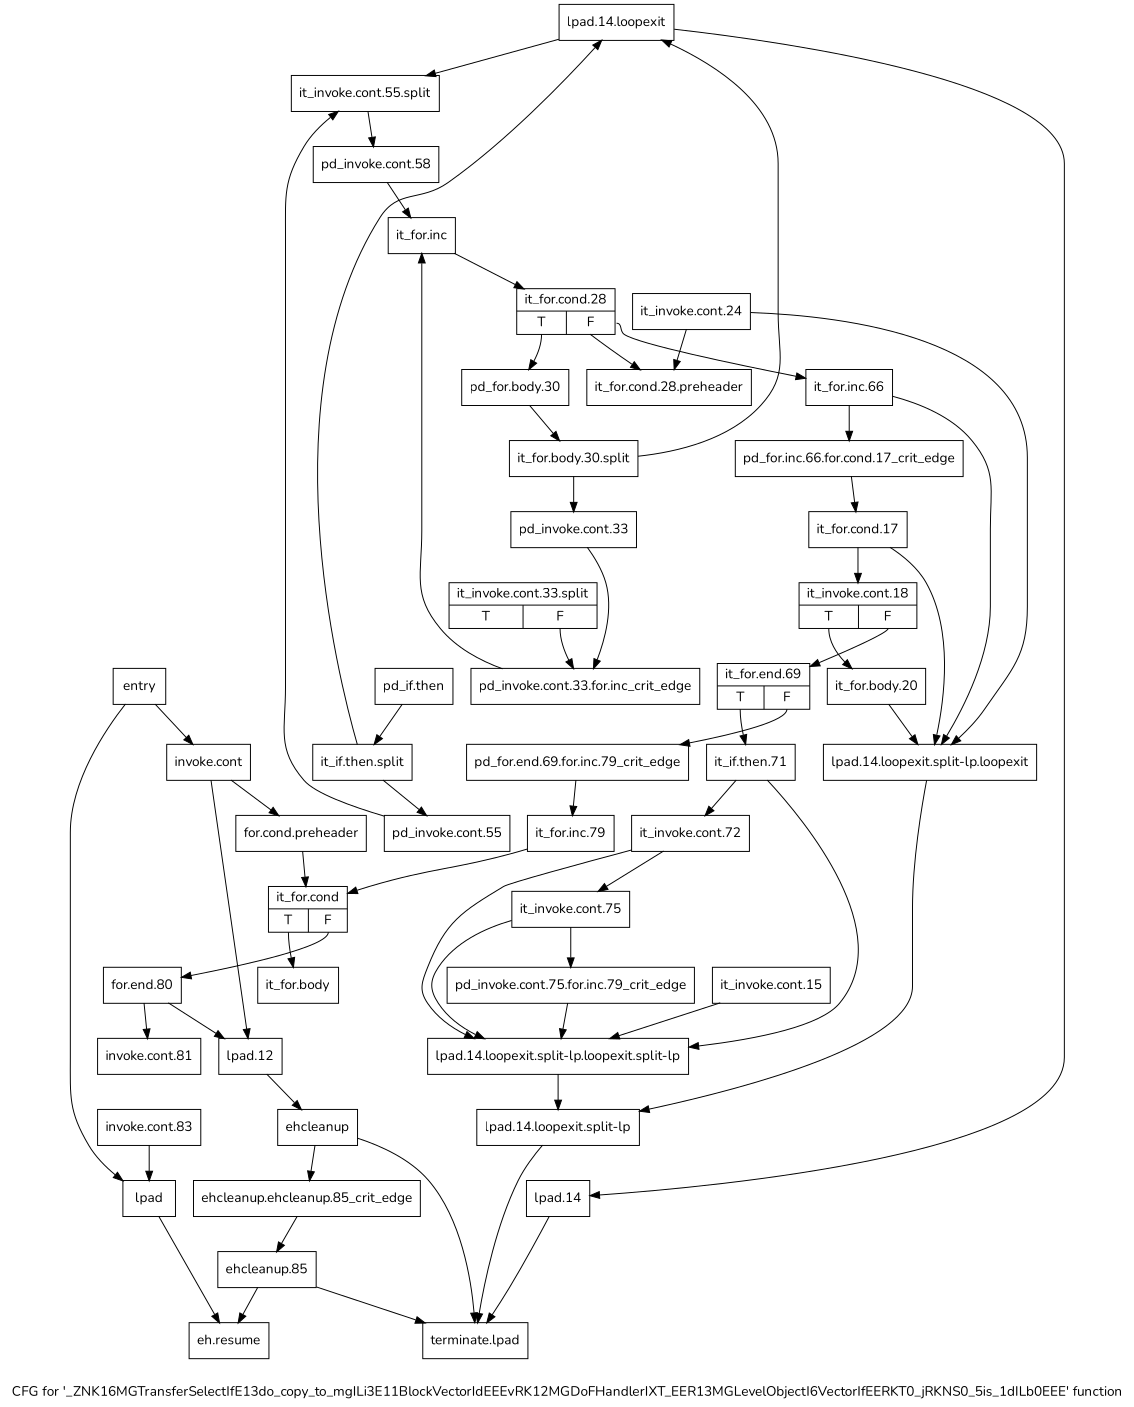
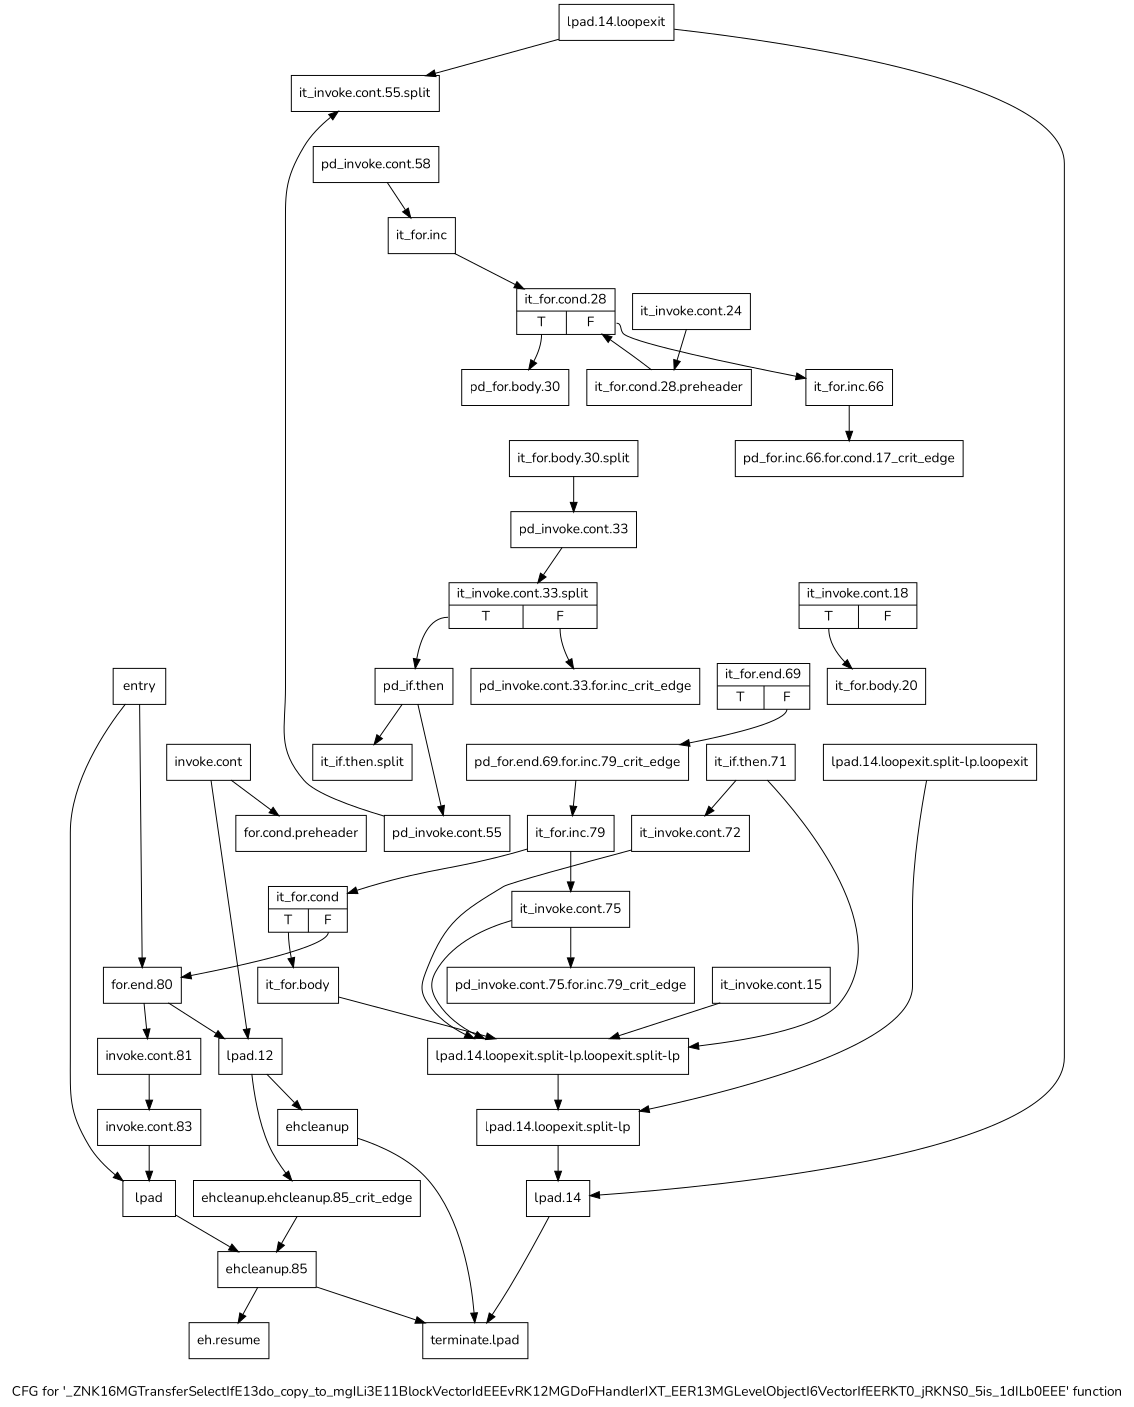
(370, 124) -> none
(778, 270) -> none
(333, 340) -> none
(611, 349) -> (631, 355)
(541, 419) -> none
(1023, 438) -> none
(422, 486) -> none
(858, 530) -> none
(990, 544) -> none
(609, 602) -> (553, 561)
none -> (426, 632)
(855, 647) -> none
(900, 720) -> none
(171, 721) -> (141, 831)
(741, 722) -> none
(401, 795) -> (429, 755)
(304, 864) -> none
(635, 869) -> (571, 860)
(565, 1016) -> (412, 1017)
none -> (149, 1087)
(313, 1158) -> (262, 1126)
(500, 1225) -> (558, 1158)
(187, 1265) -> (203, 1231)
